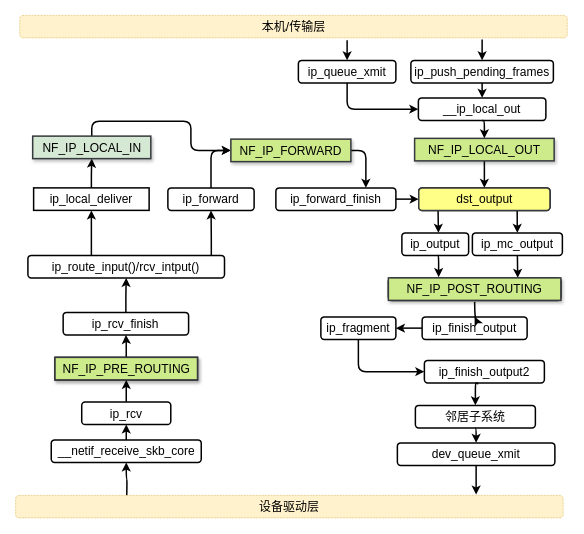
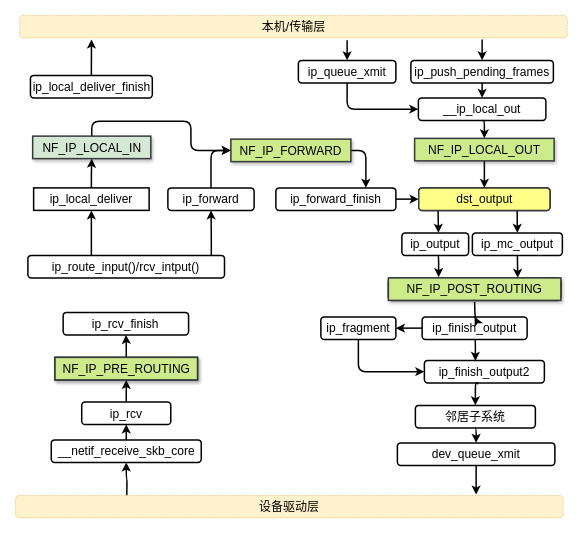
none -> (91, 62)
none -> (91, 87)
(126, 298) -> none
none -> (475, 344)
